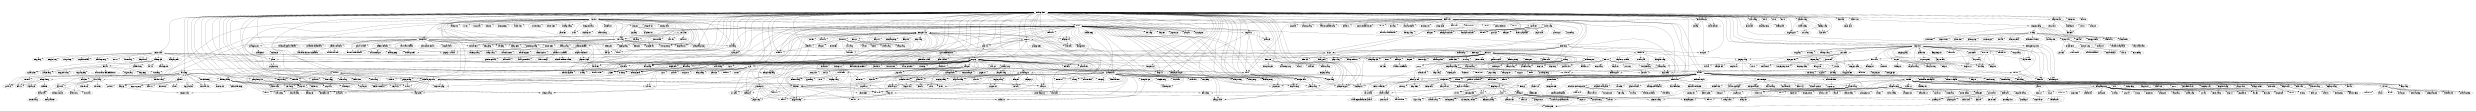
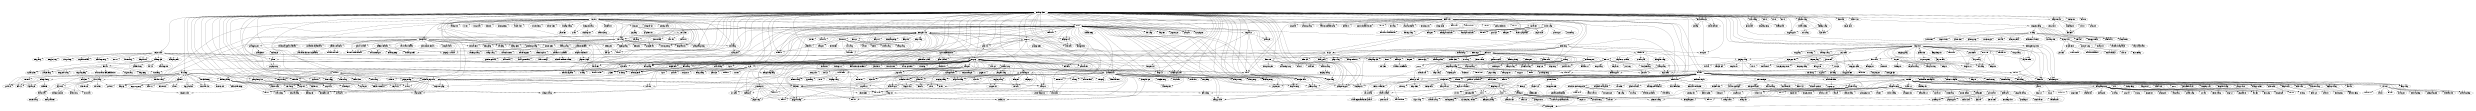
(1176, 73) -> (1176, 73)
